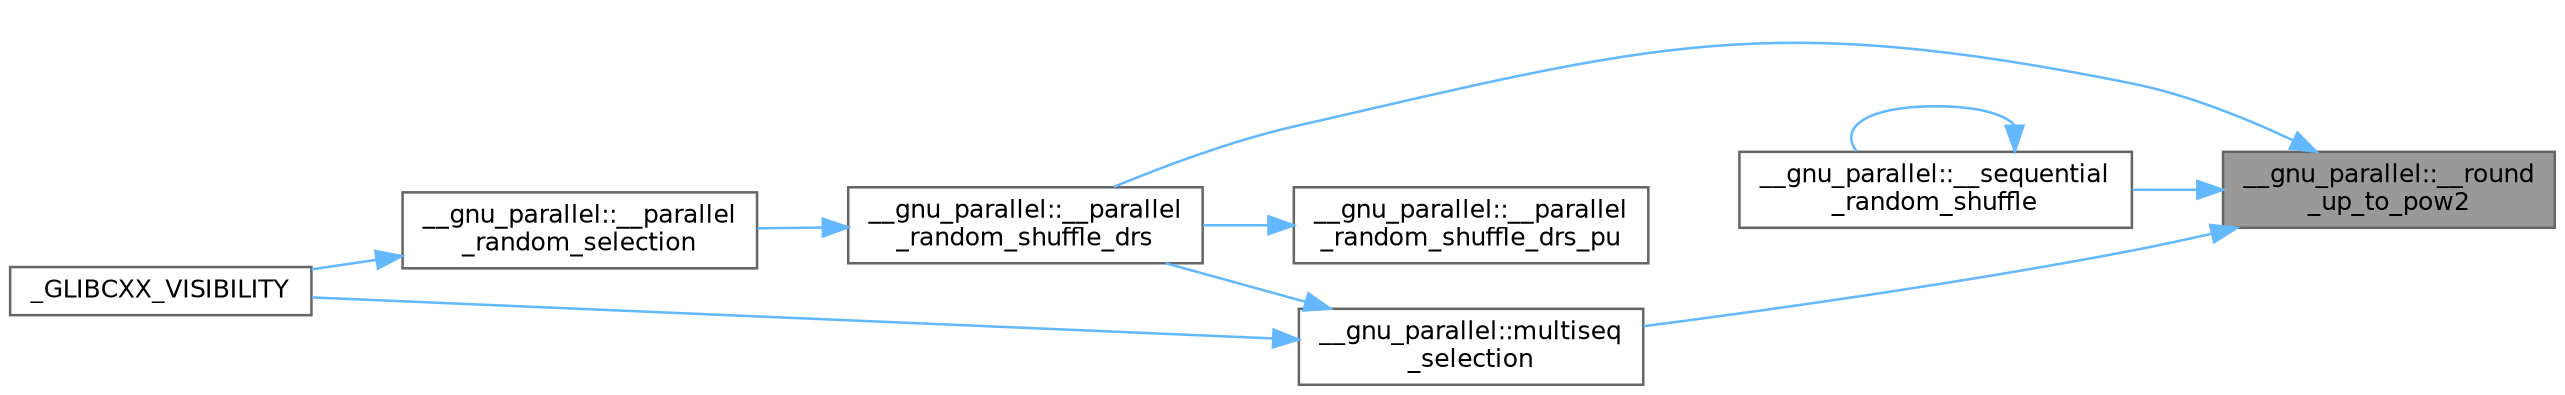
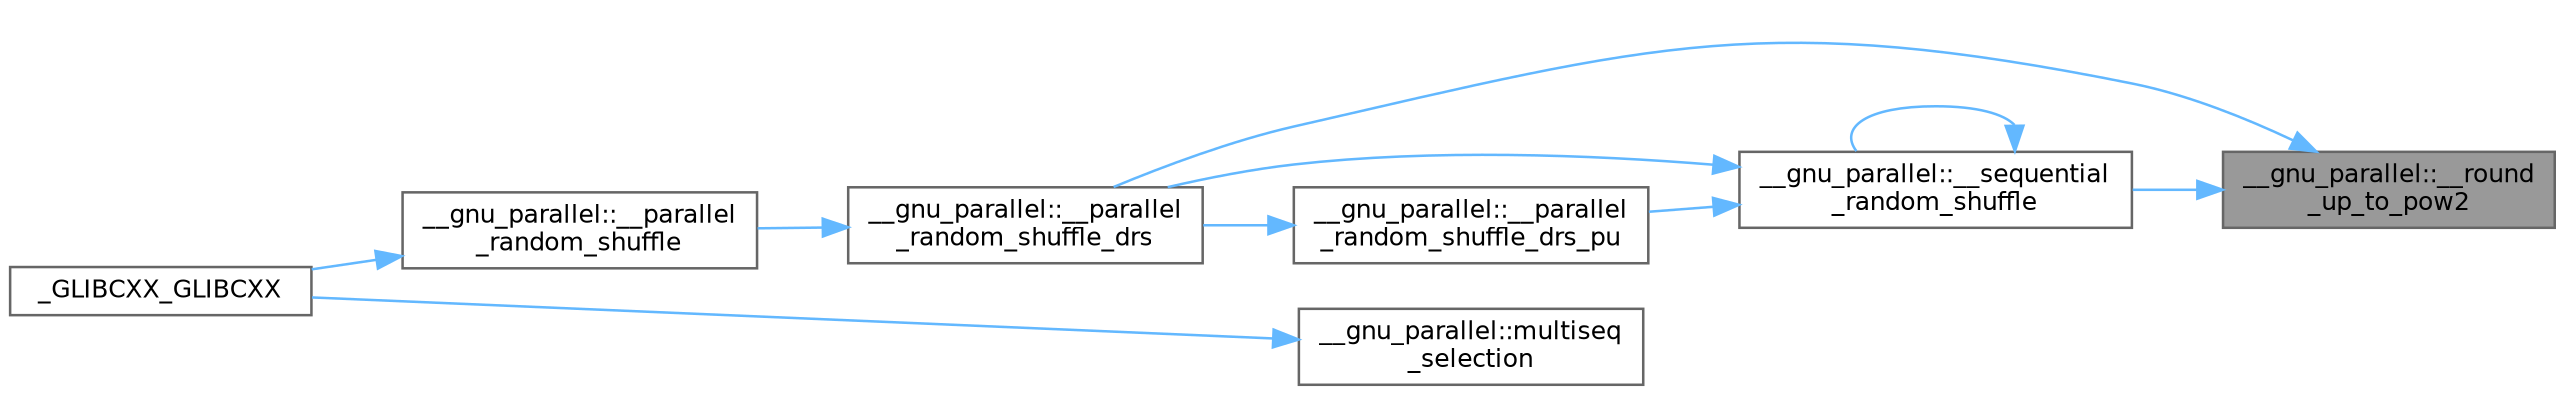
none -> (1681, 209)
(580, 230) -> (580, 230)
(1236, 283) -> (1439, 155)
(1928, 286) -> none
(161, 291) -> (161, 291)
